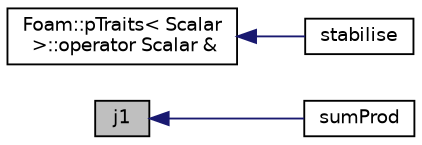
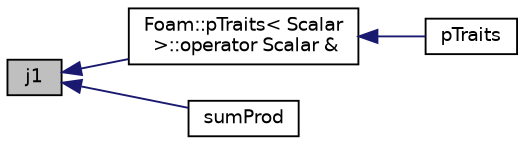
(359, 36) -> (471, 36)
none -> (105, 64)
